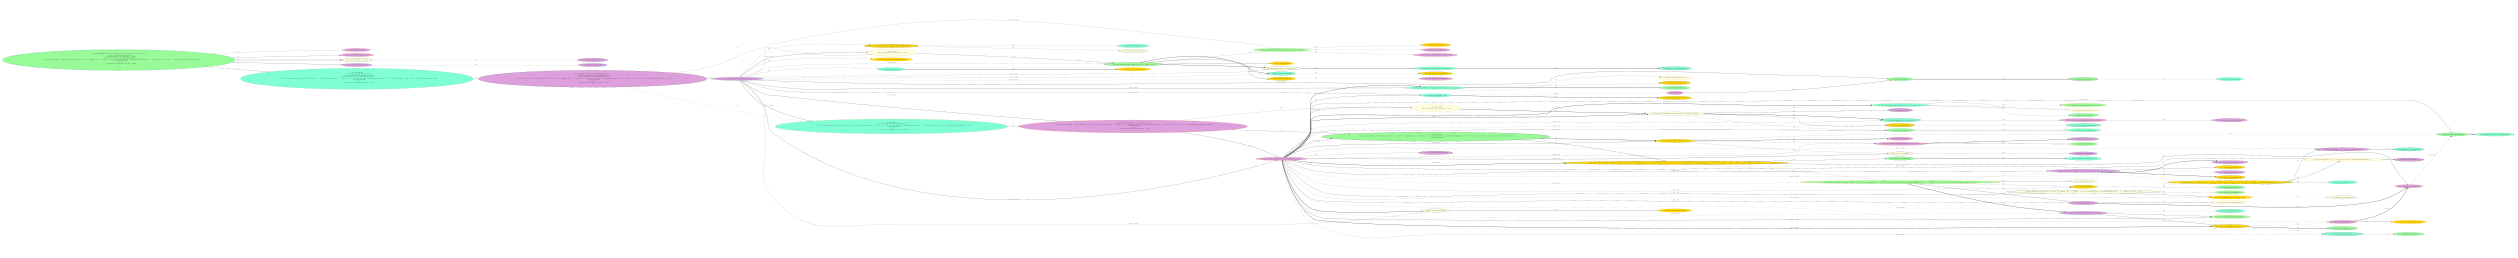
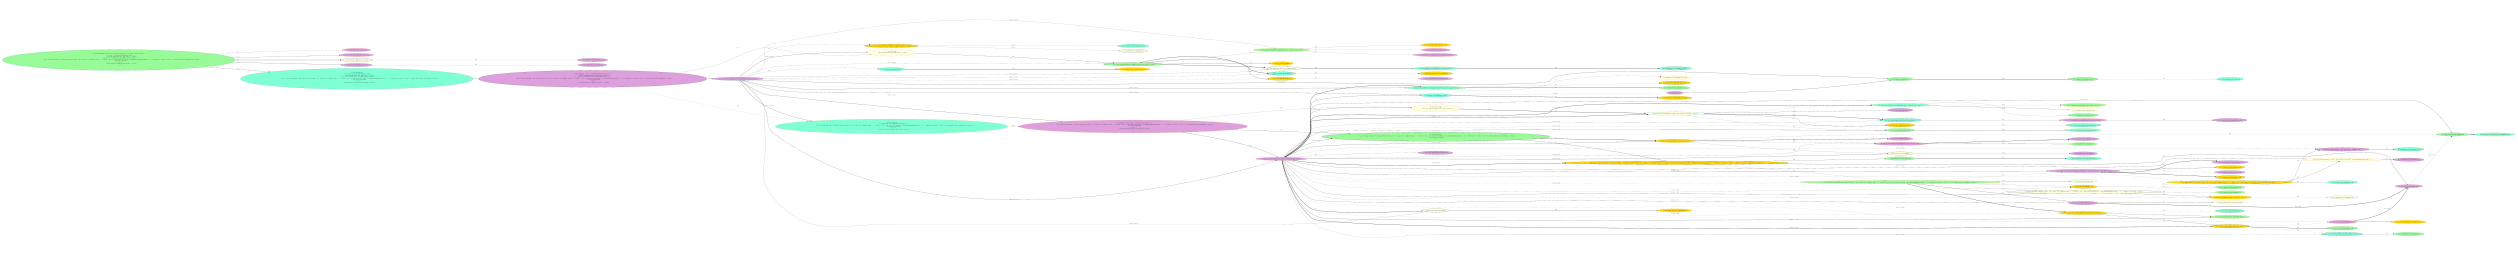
(891, 59) -> none
(2084, 213) -> (2084, 213)
